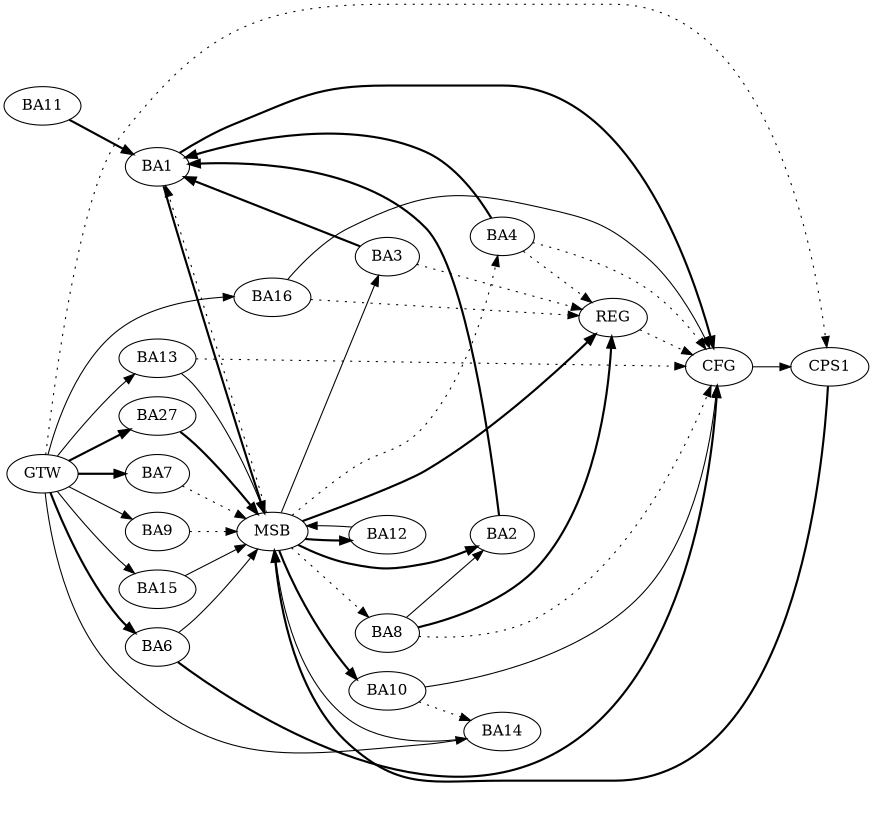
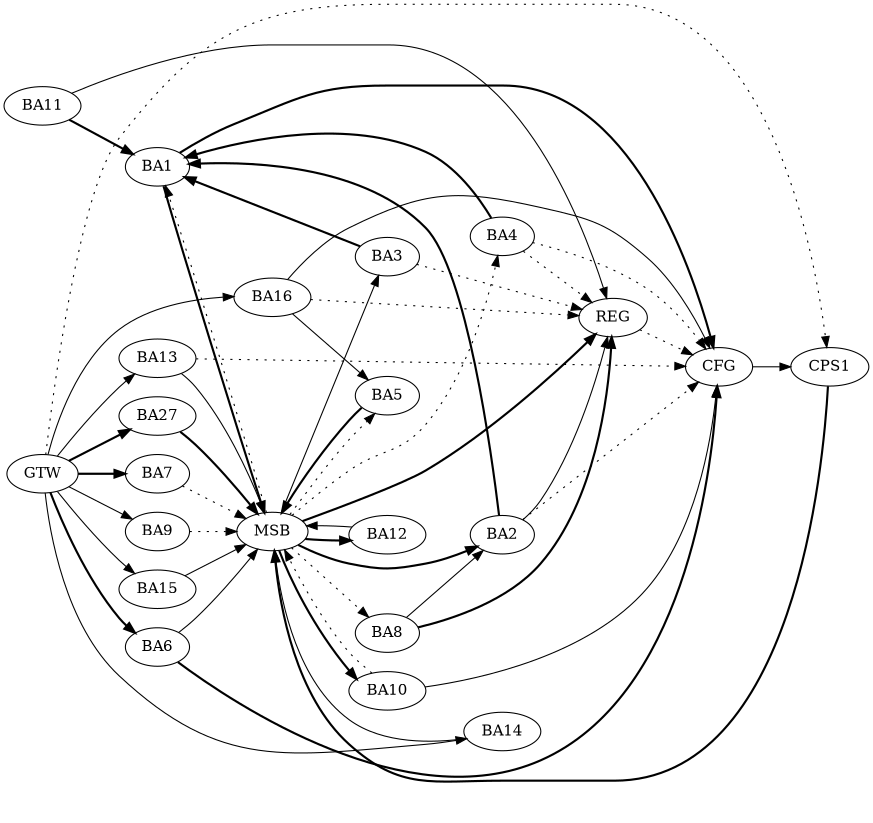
none -> (399, 47)
none -> (387, 396)
none -> (574, 439)
(601, 568) -> (606, 454)
(440, 709) -> (325, 620)
